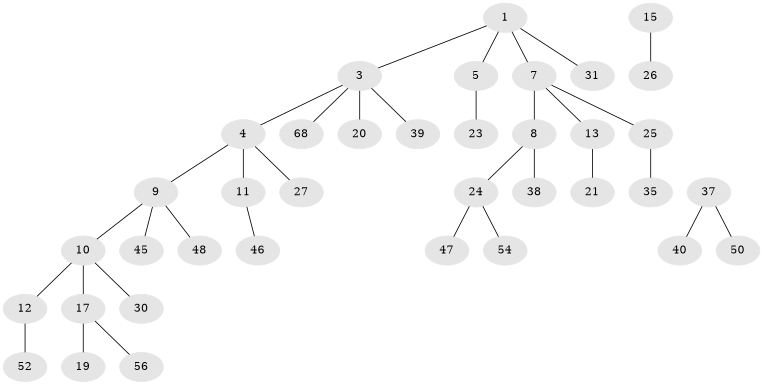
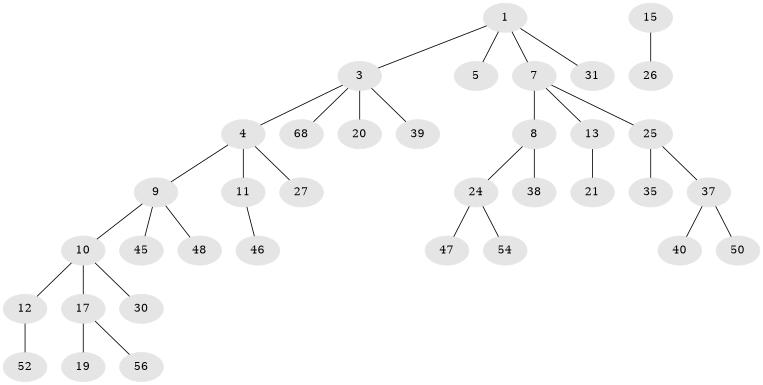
(476, 134) -> none
none -> (680, 163)
